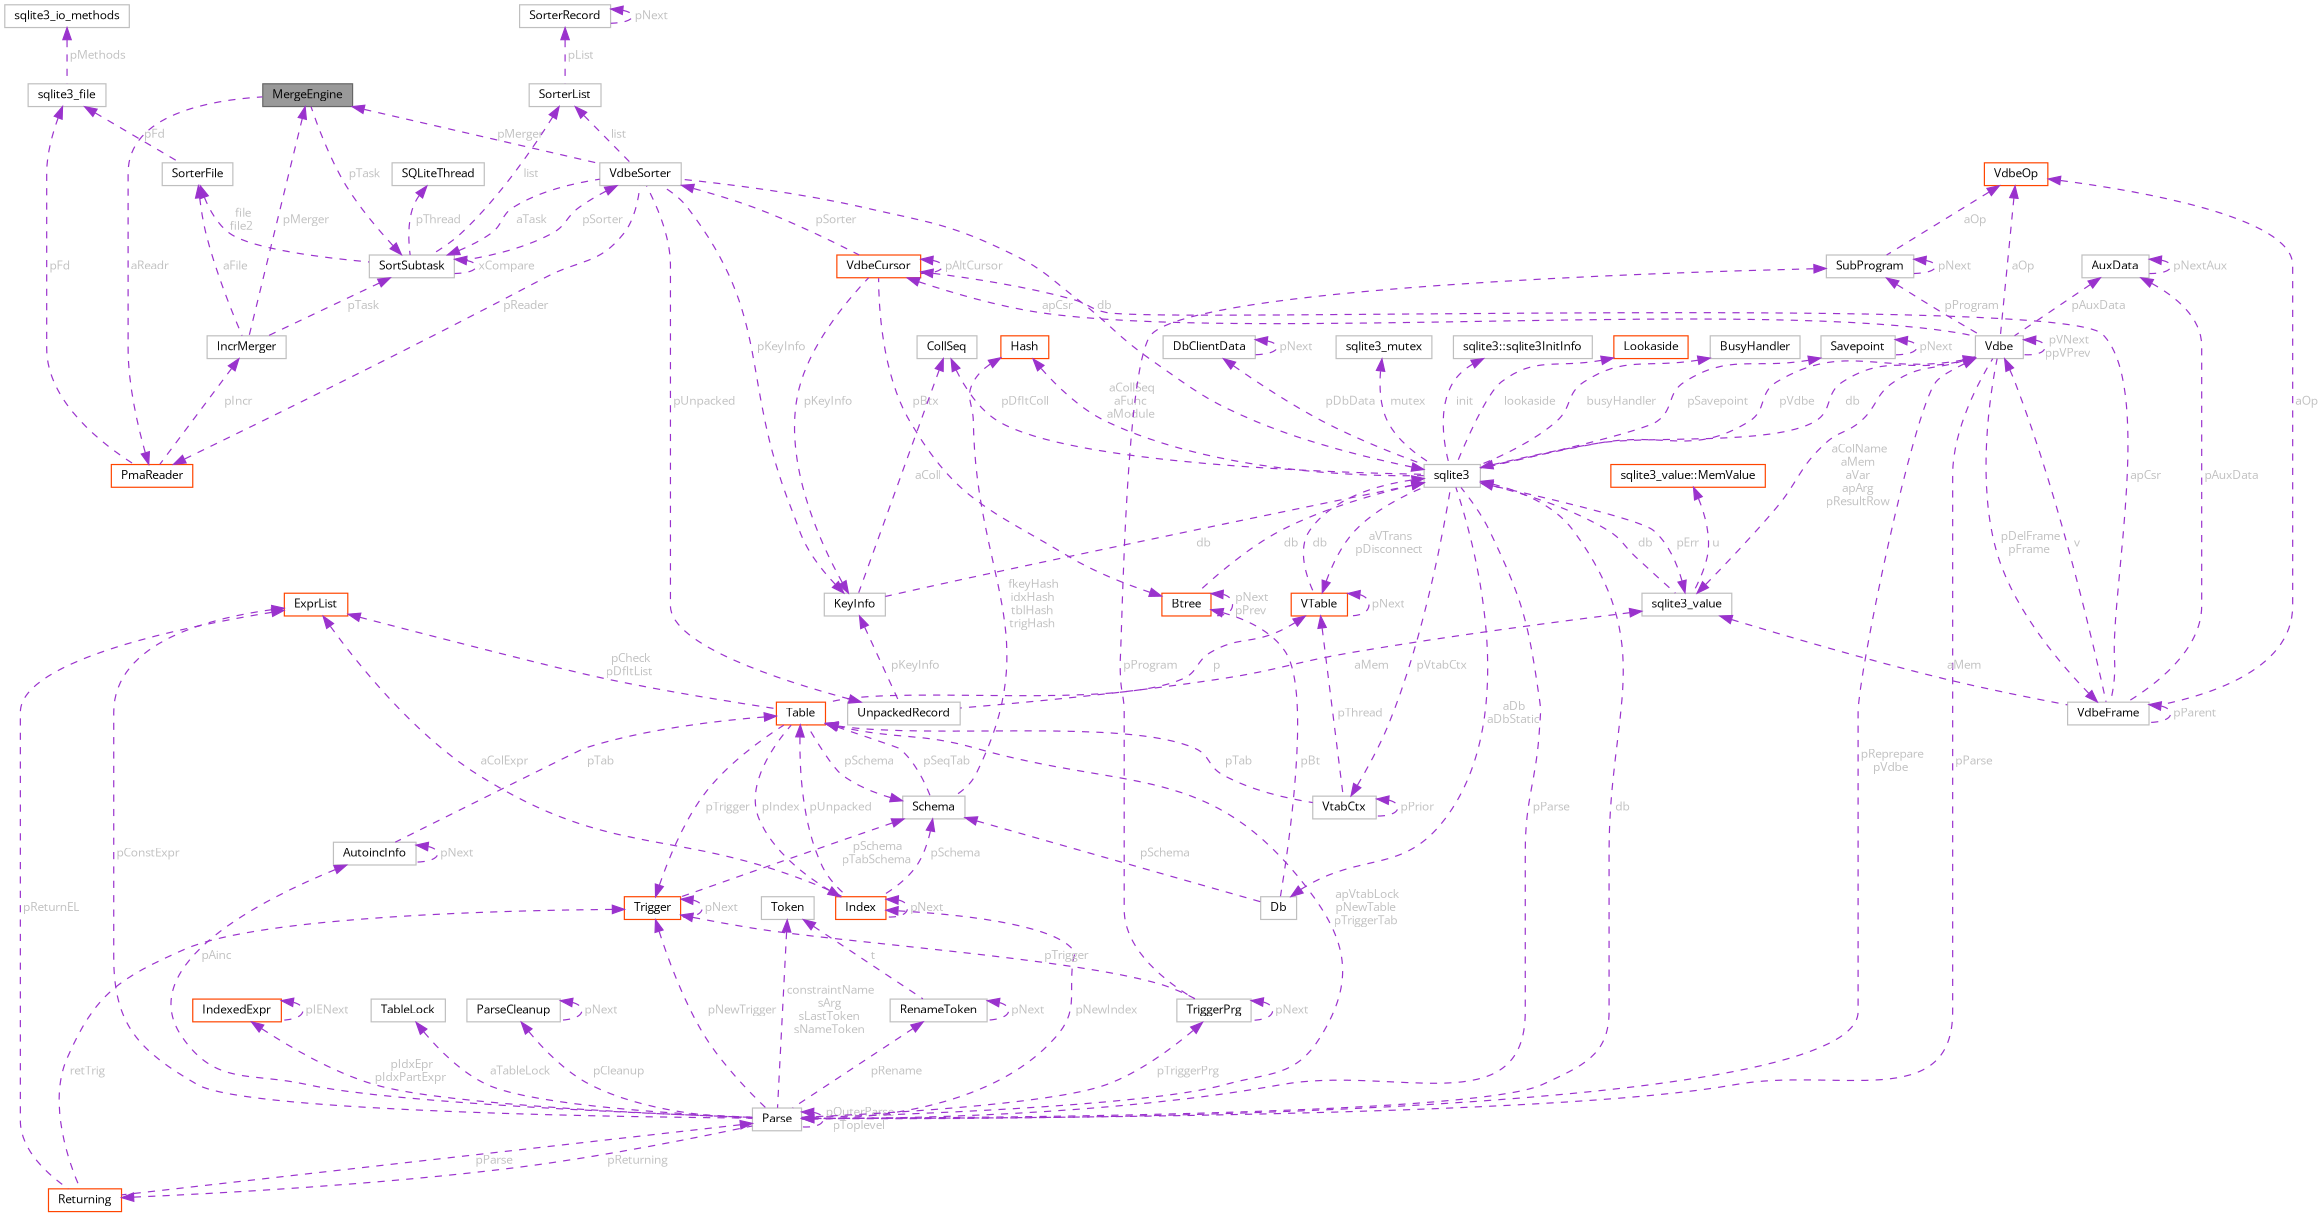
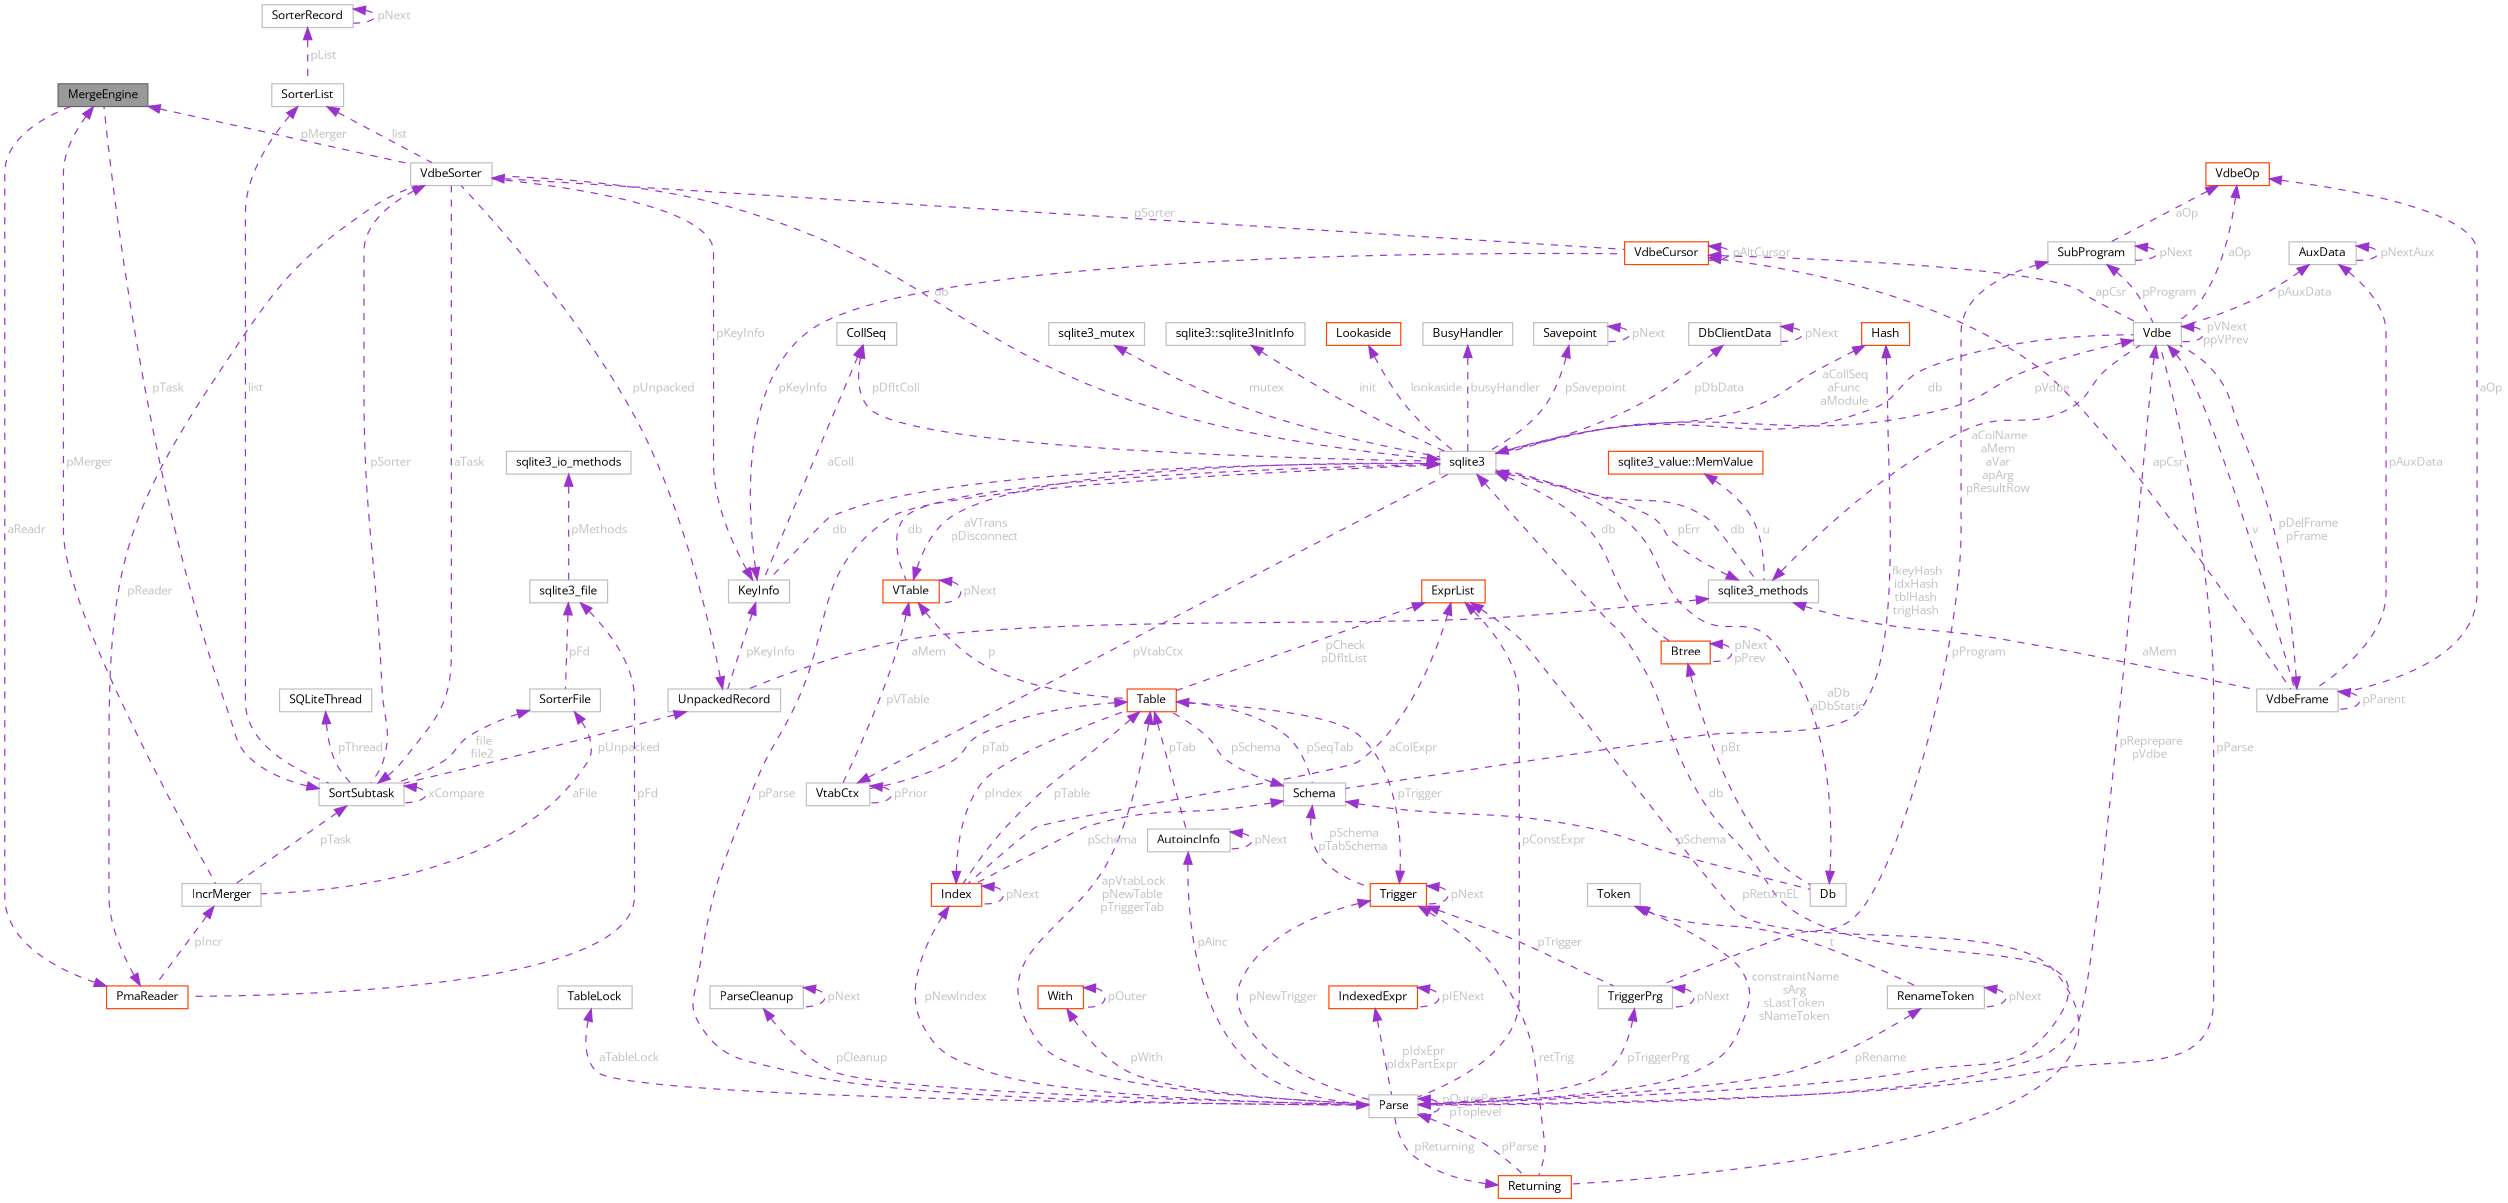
(956, 482) -> none
(1687, 605) -> (1764, 591)
(1359, 714) -> (907, 700)
none -> (539, 750)
(840, 808) -> (1071, 794)
none -> (1061, 997)
